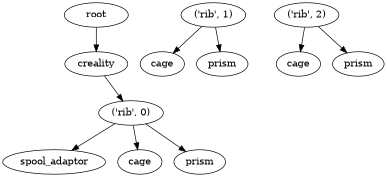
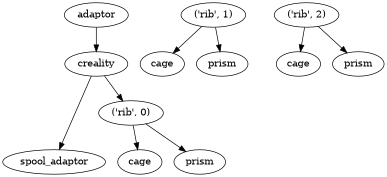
(96, 15) -> (96, 15)
(96, 135) -> (77, 110)
